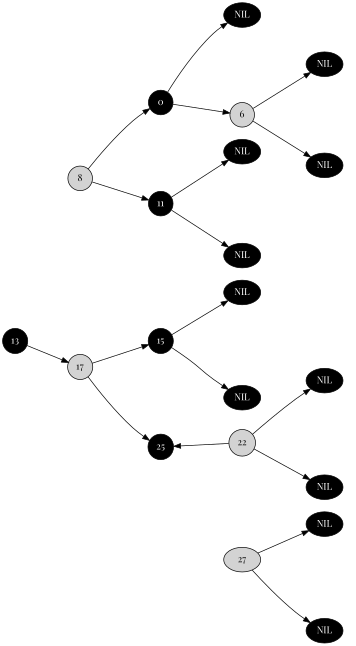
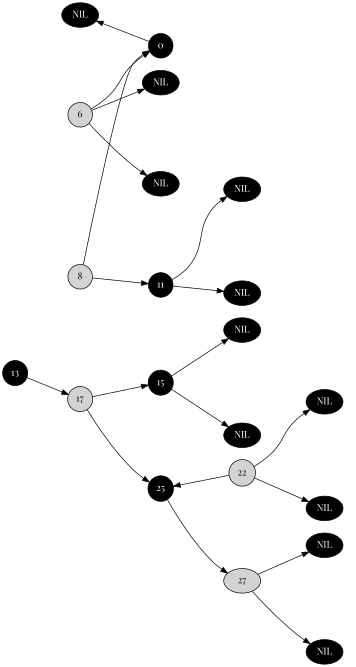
(198, 108) -> (123, 77)
none -> (192, 537)
